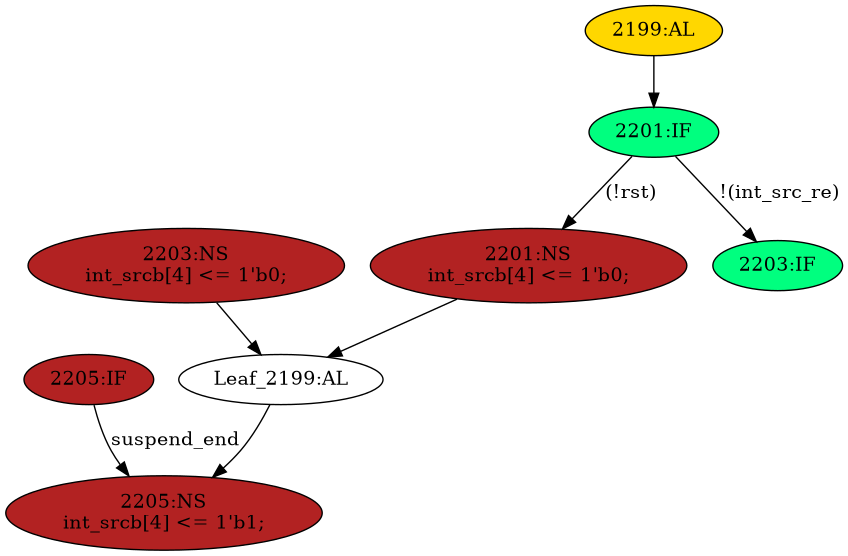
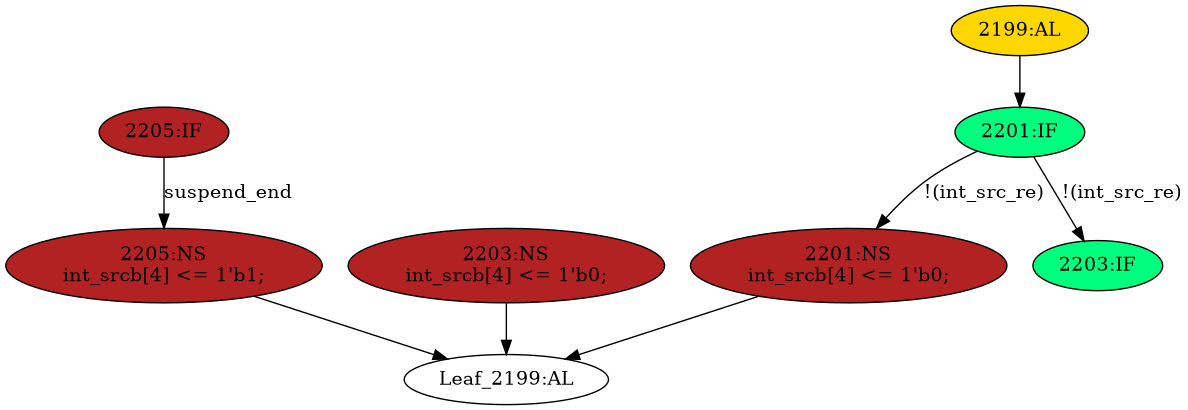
(631, 193) -> (984, 193)
(250, 439) -> (344, 325)
